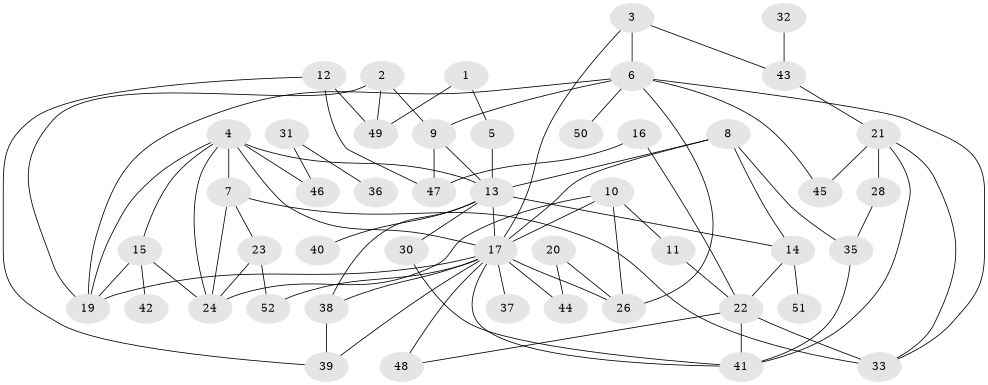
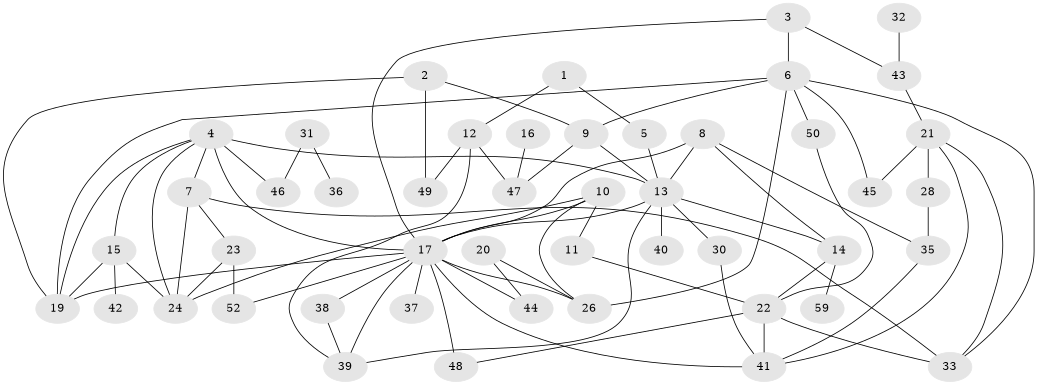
(421, 105) -> (523, 101)
(693, 220) -> (872, 247)
(379, 235) -> (539, 346)
(799, 309) -> (822, 309)
